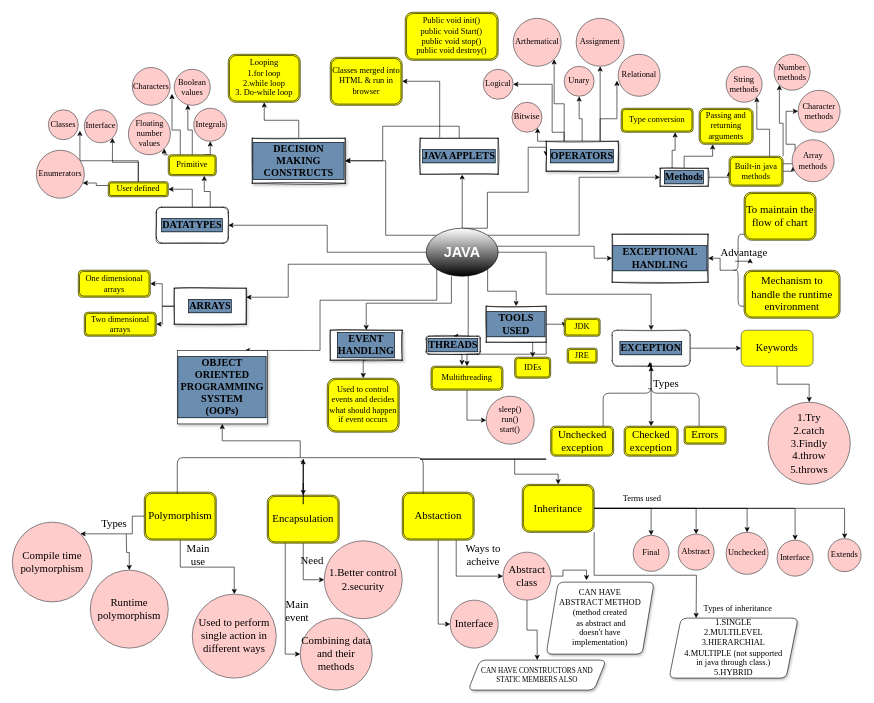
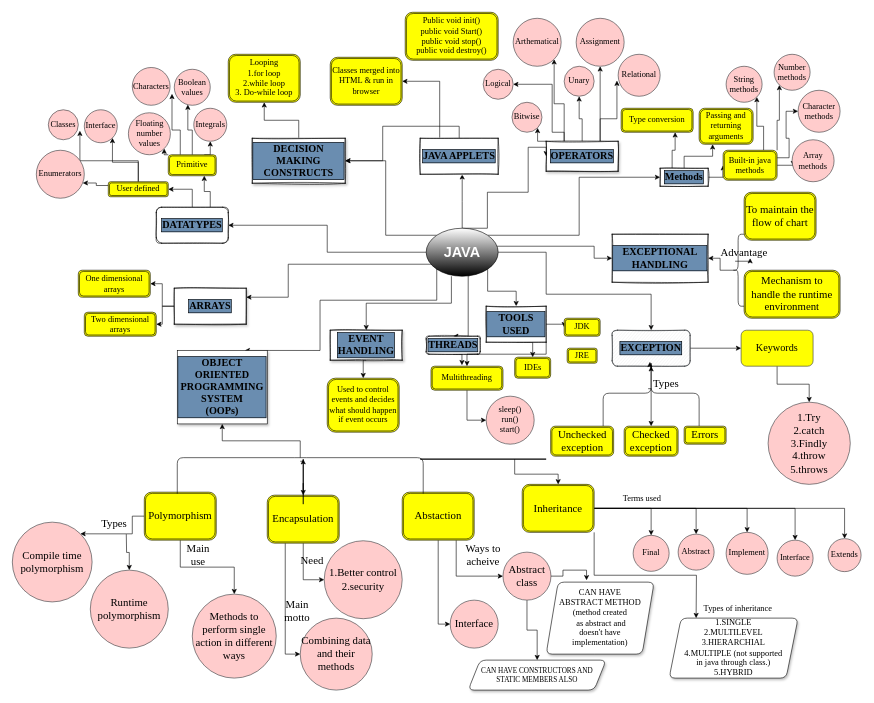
(756, 171) -> (750, 165)
(747, 554) -> (747, 554)
(297, 611) -> (297, 611)
(234, 636) -> (234, 636)
